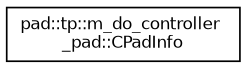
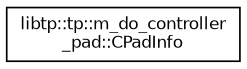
(123, 34) -> (123, 34)
